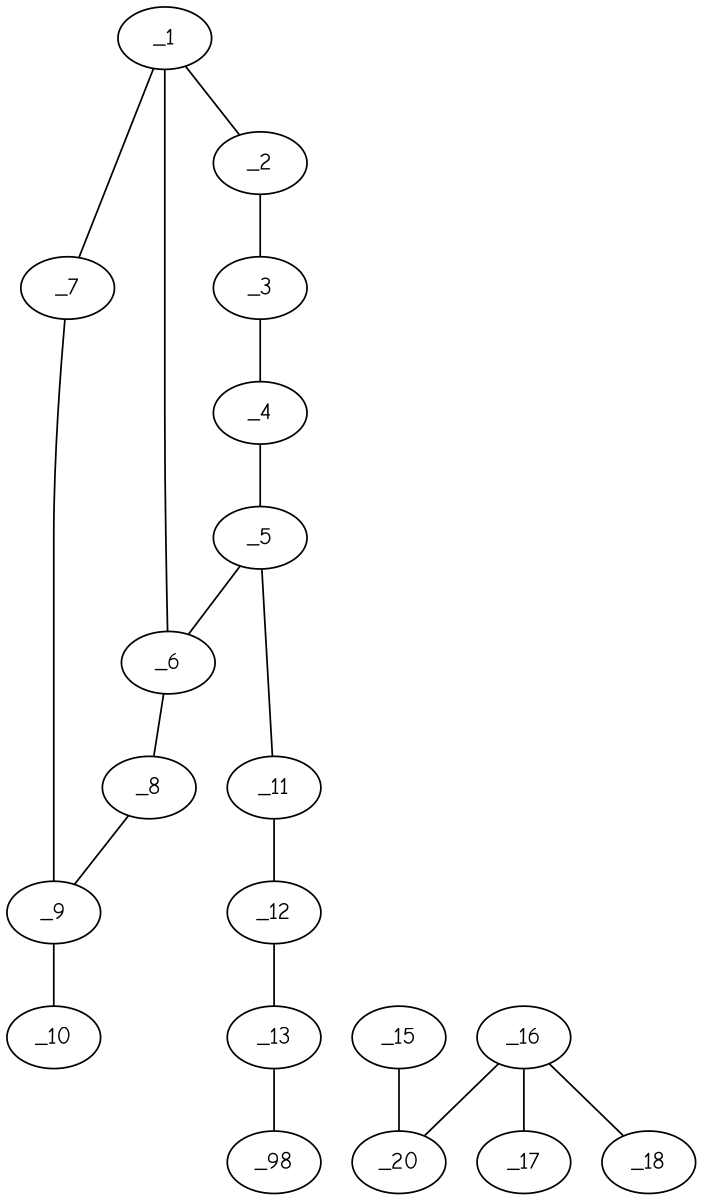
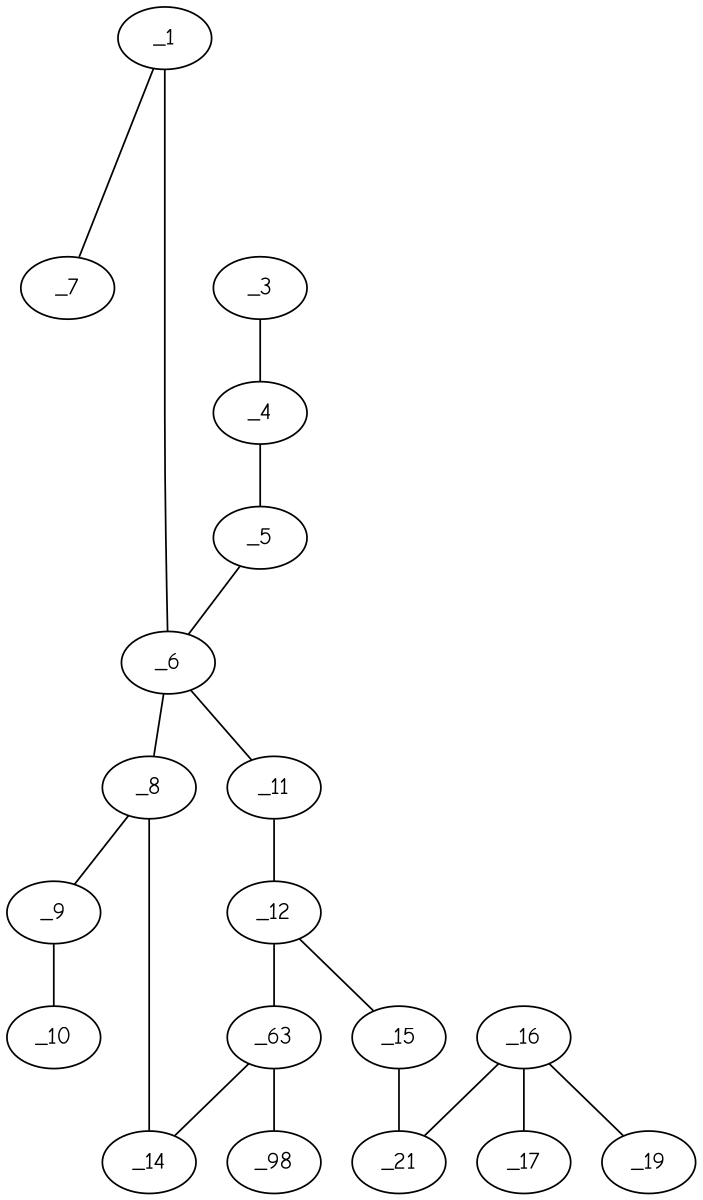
(260, 163) -> none
(54, 600) -> none
(267, 663) -> (221, 725)
none -> (336, 975)
(274, 1037) -> (274, 1037)
none -> (149, 1162)
(399, 1162) -> (399, 1162)
(649, 1162) -> (649, 1162)
